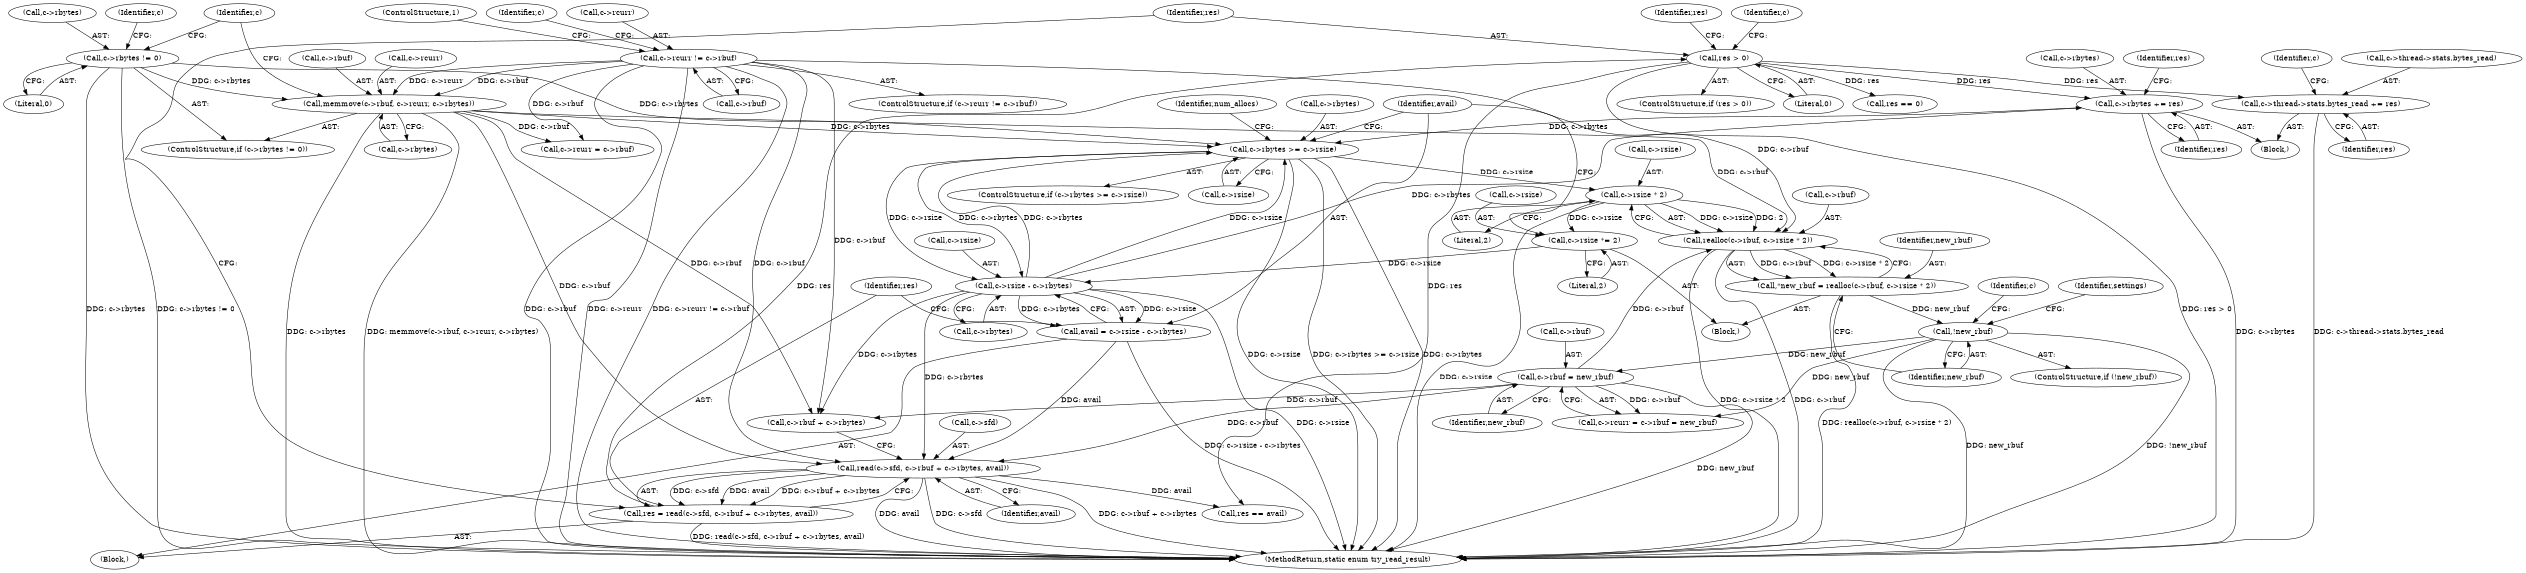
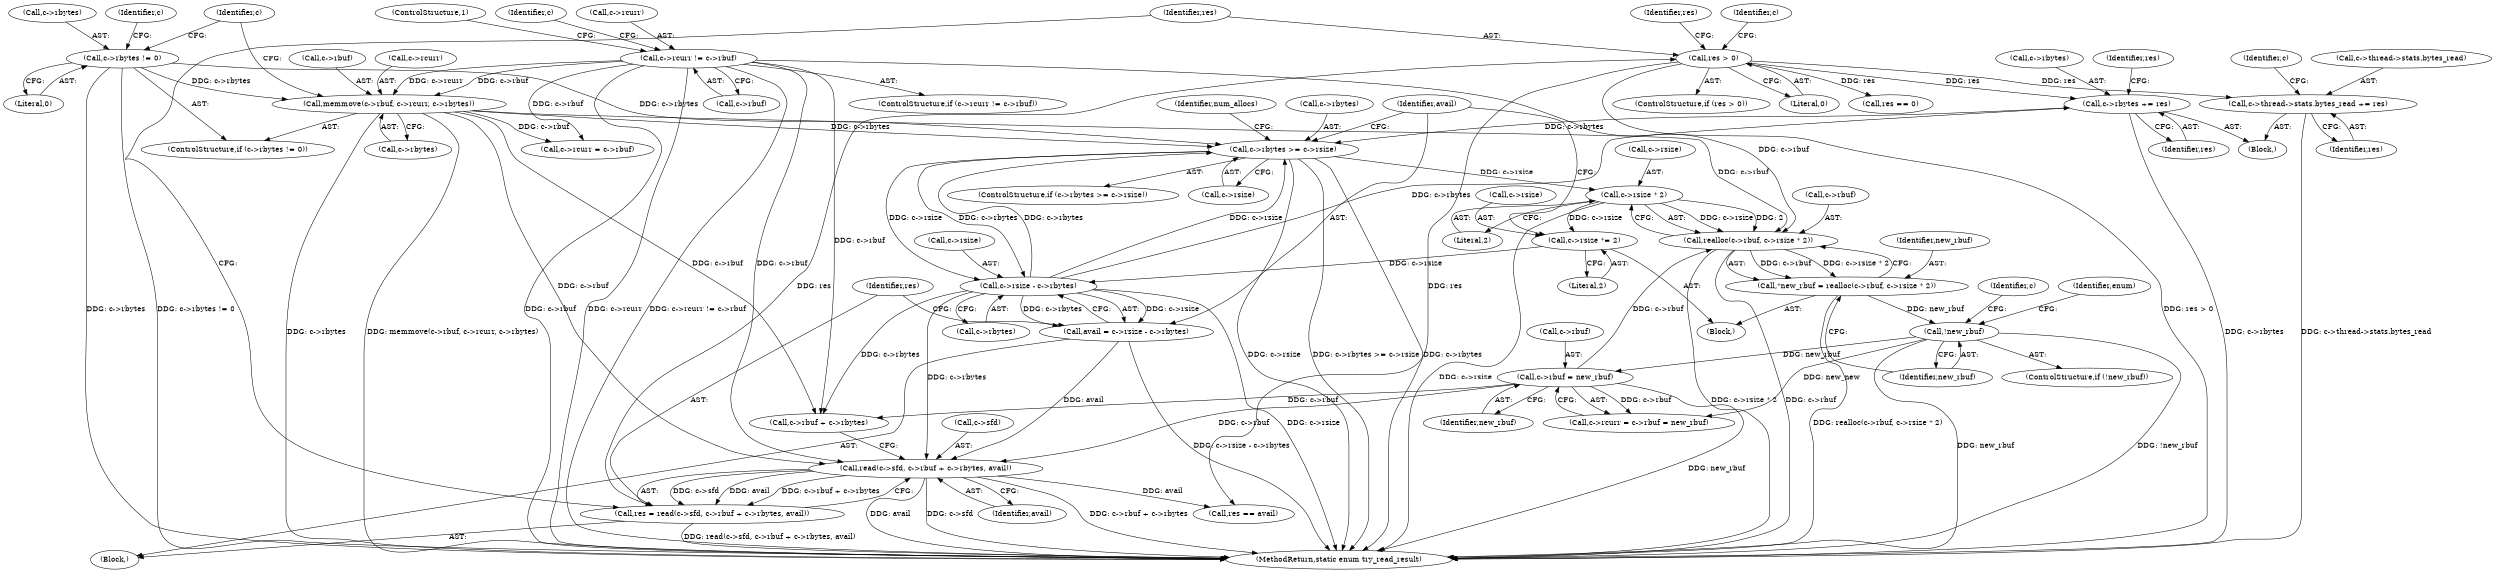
(2111, 286) -> (2104, 286)
(1841, 378) -> (1832, 378)
